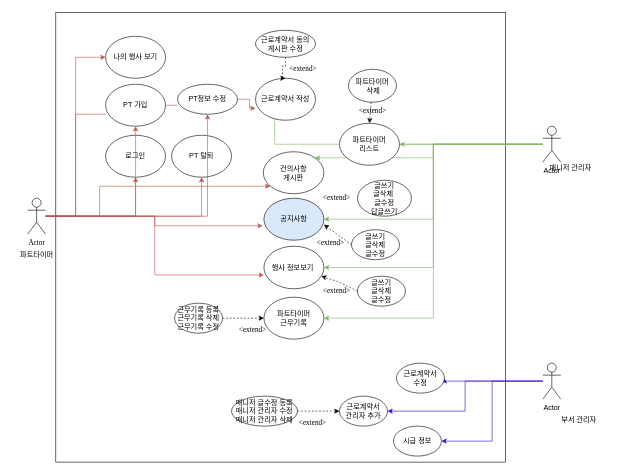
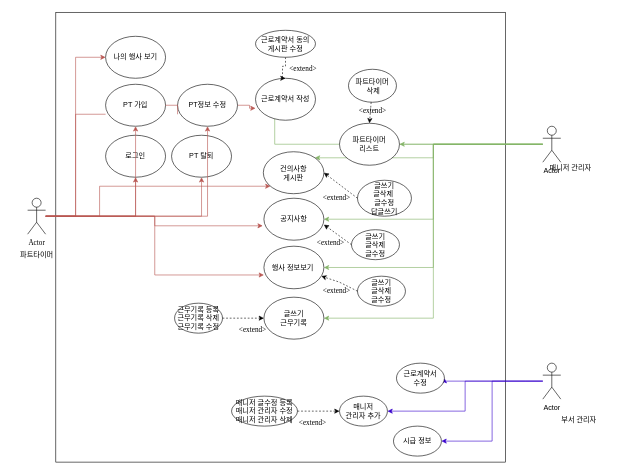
(207, 99) -> (207, 105)
none -> (340, 185)
(294, 219) -> (294, 219)
(294, 318) -> (294, 318)
(363, 411) -> (363, 411)
